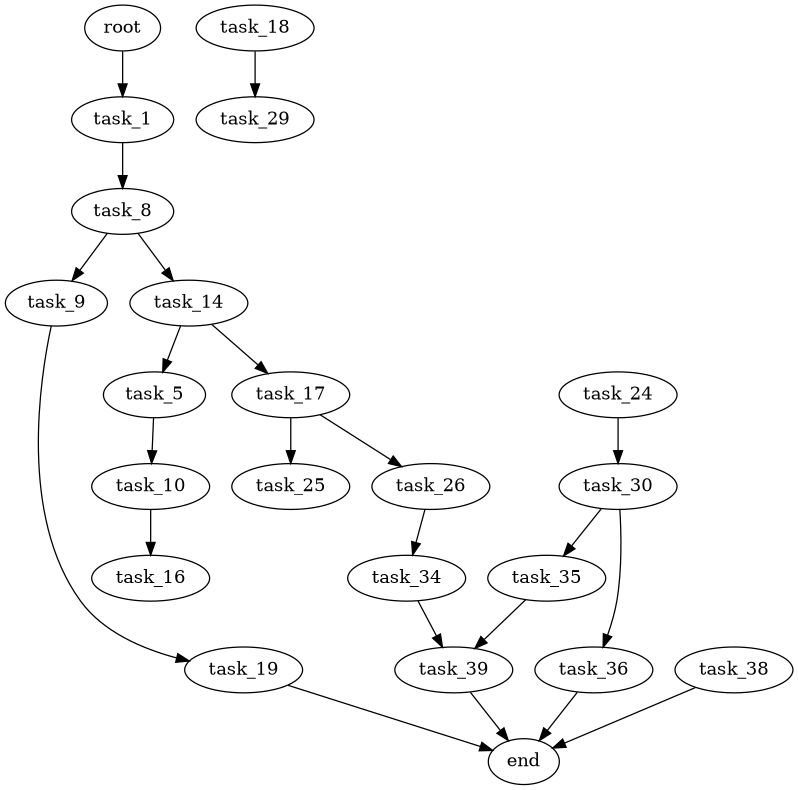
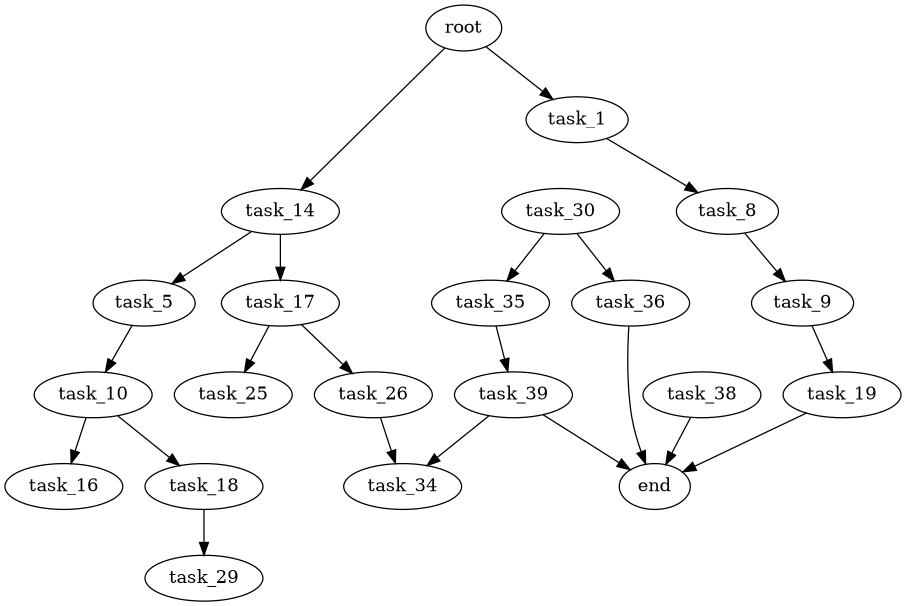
(152, 252) -> (378, 114)
(618, 395) -> none
none -> (144, 437)
(427, 618) -> (463, 437)
